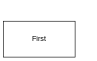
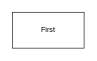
(39, 39) -> (48, 30)
